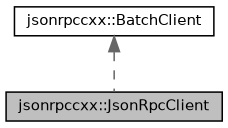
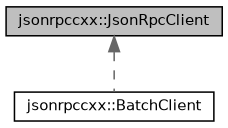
(114, 72) -> (114, 72)
